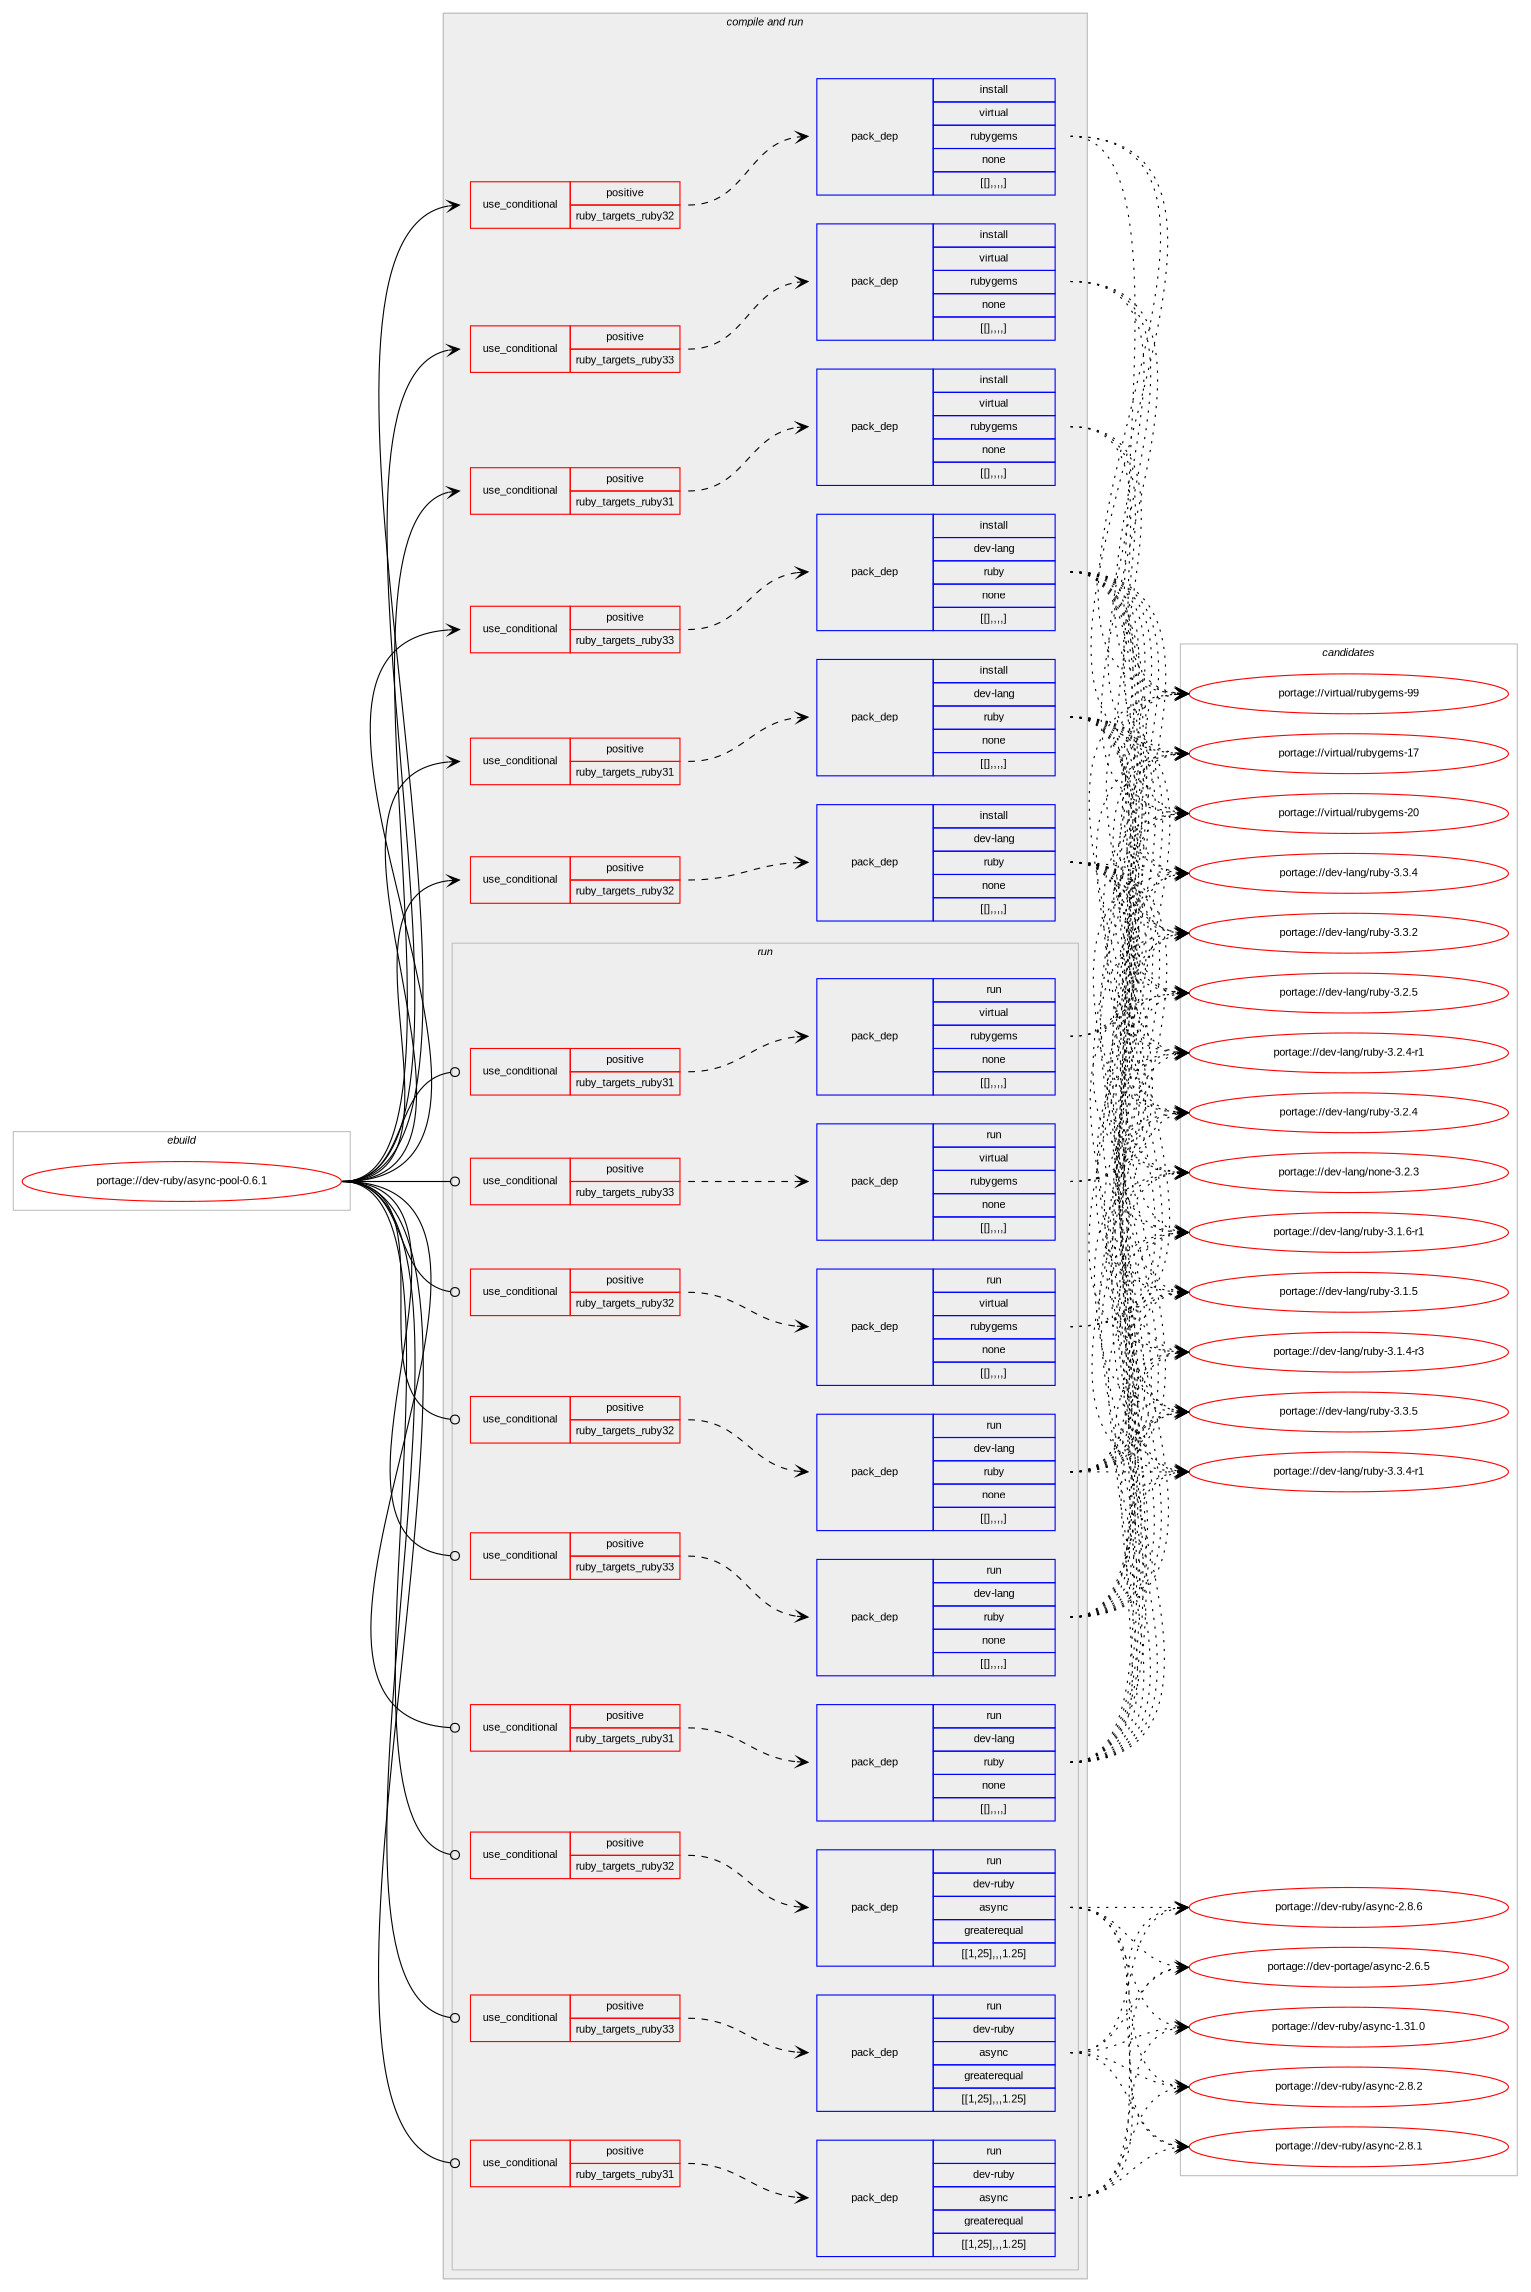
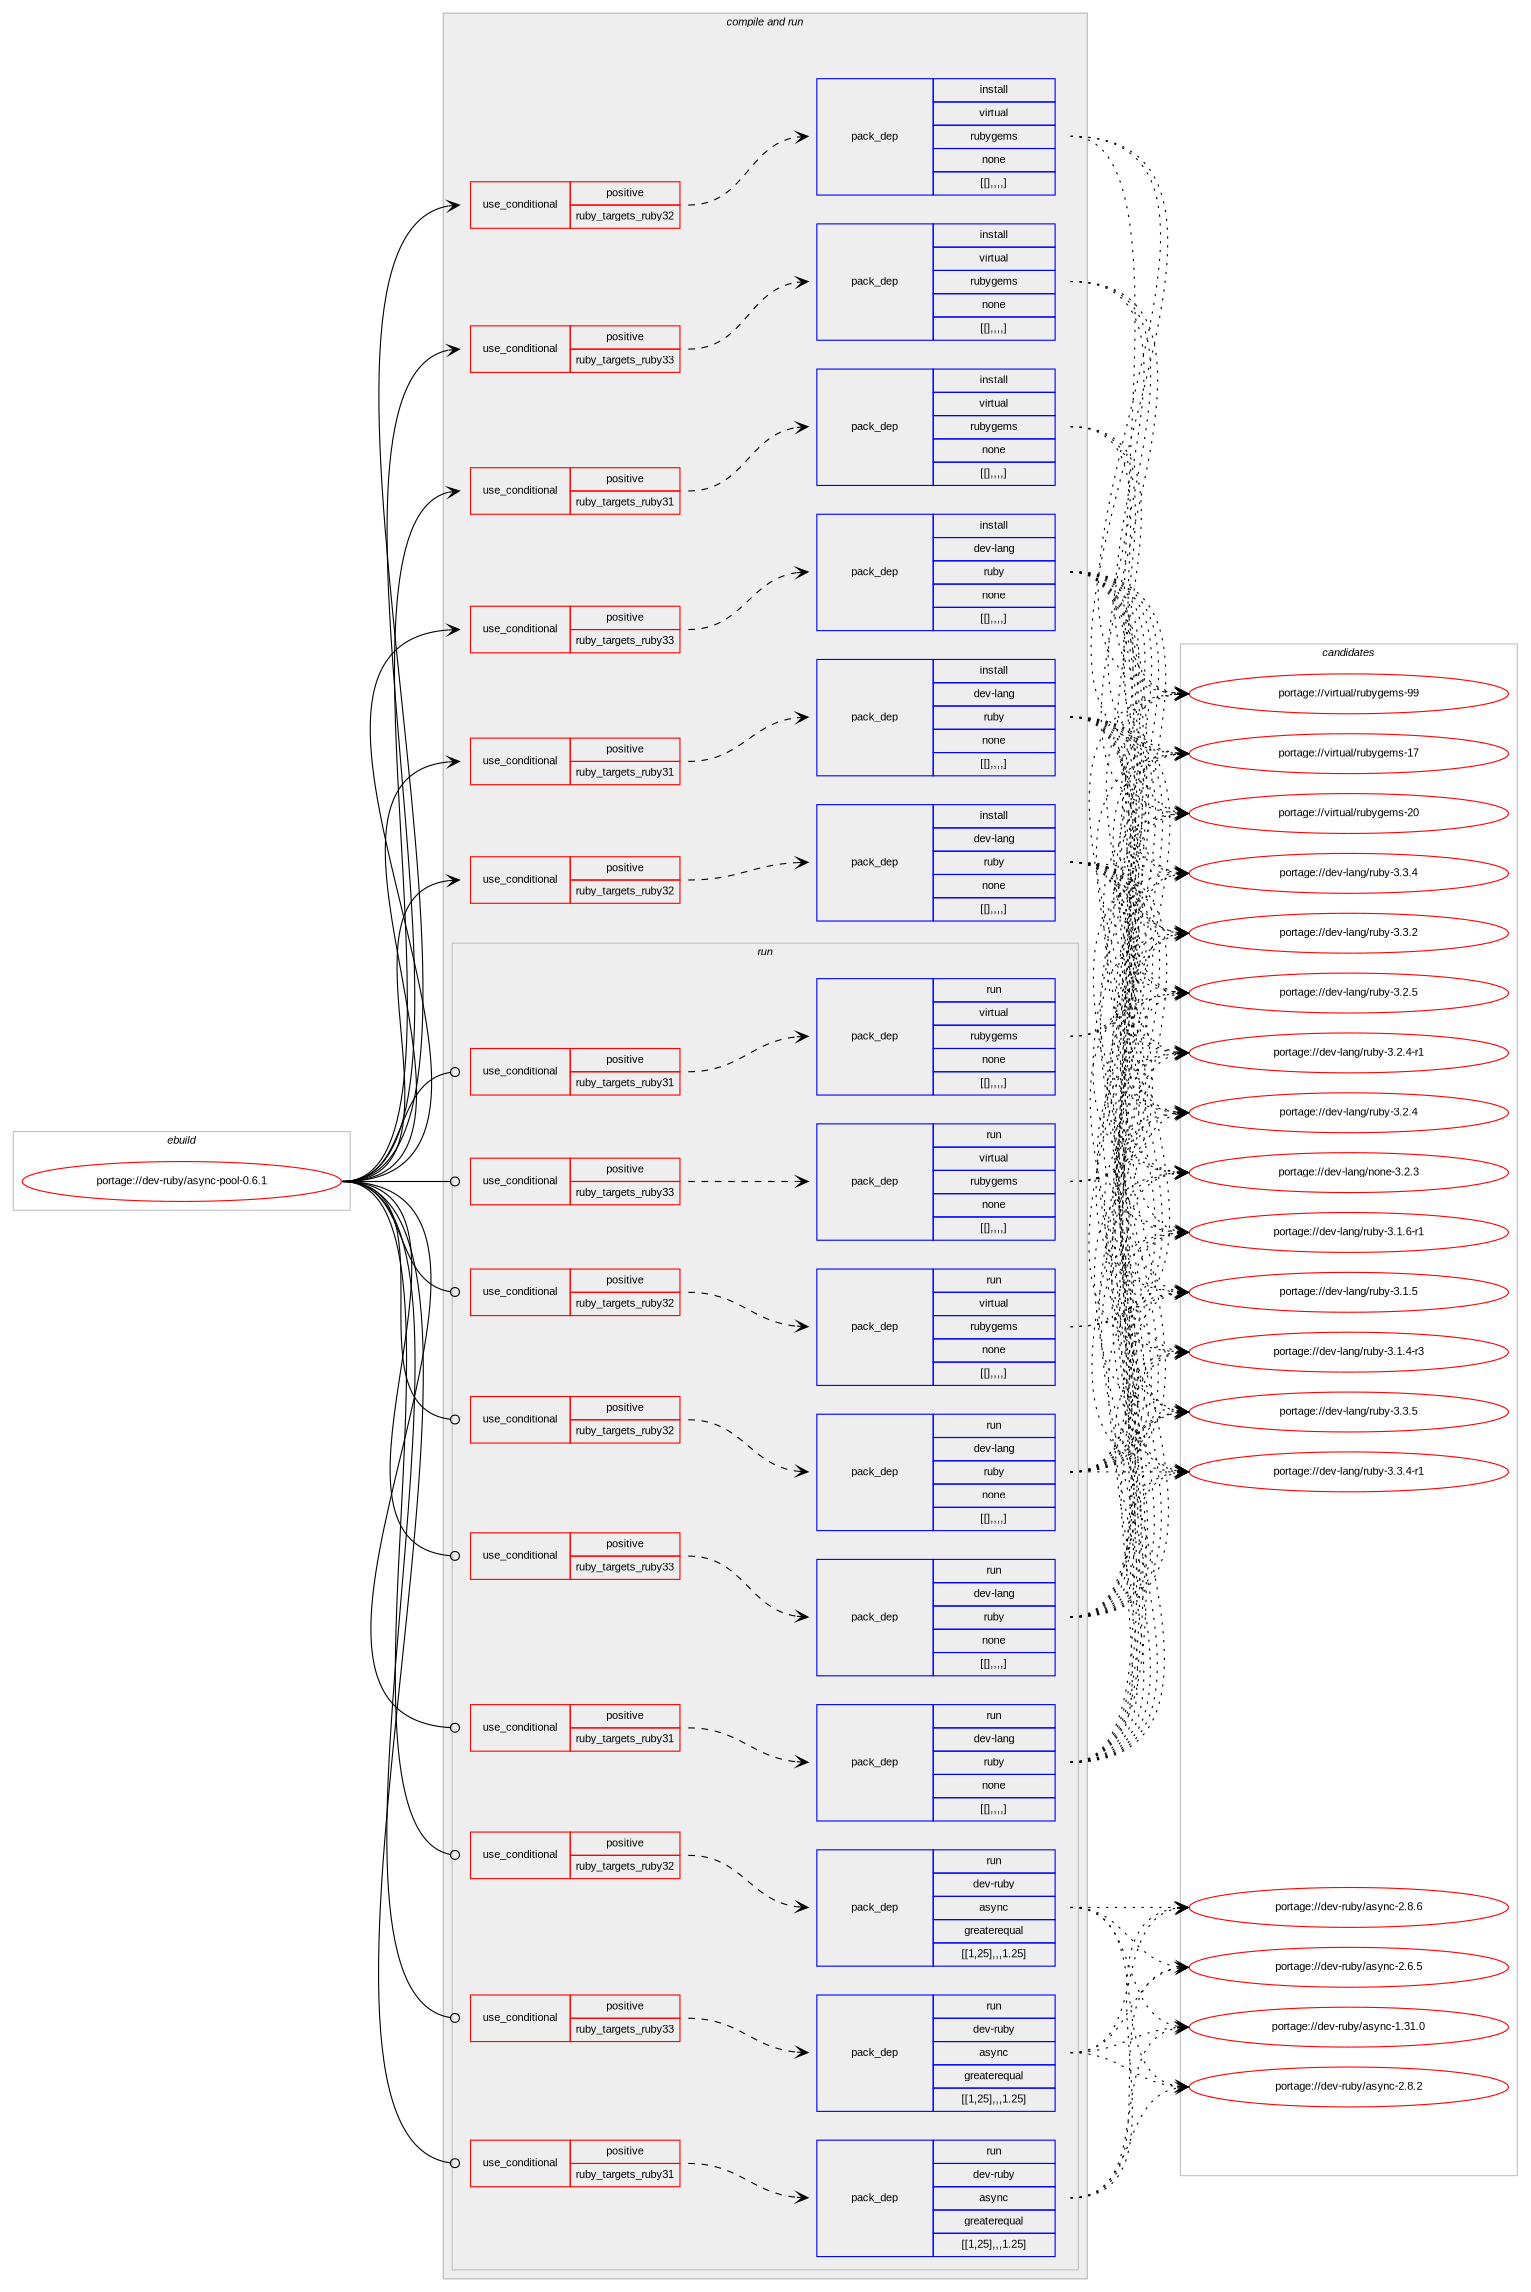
(1349, 1967) -> (1349, 1967)
(1349, 2147) -> none
